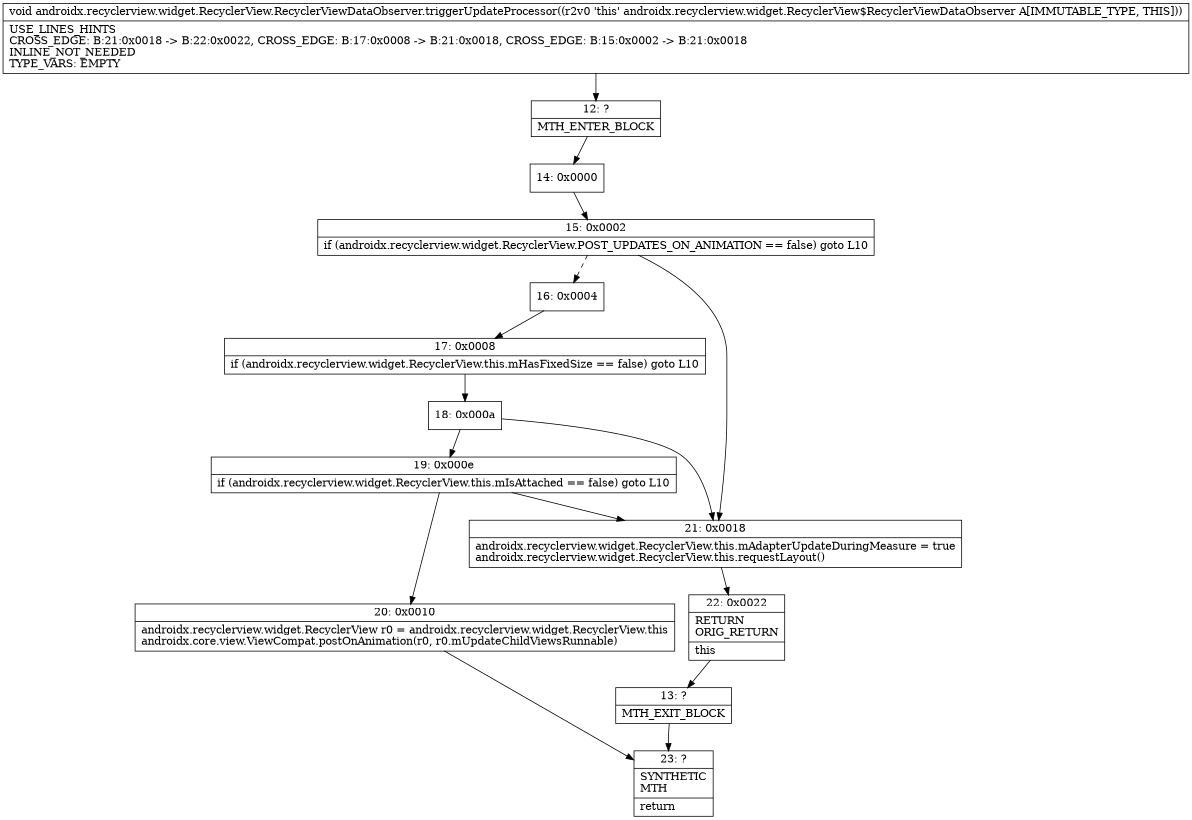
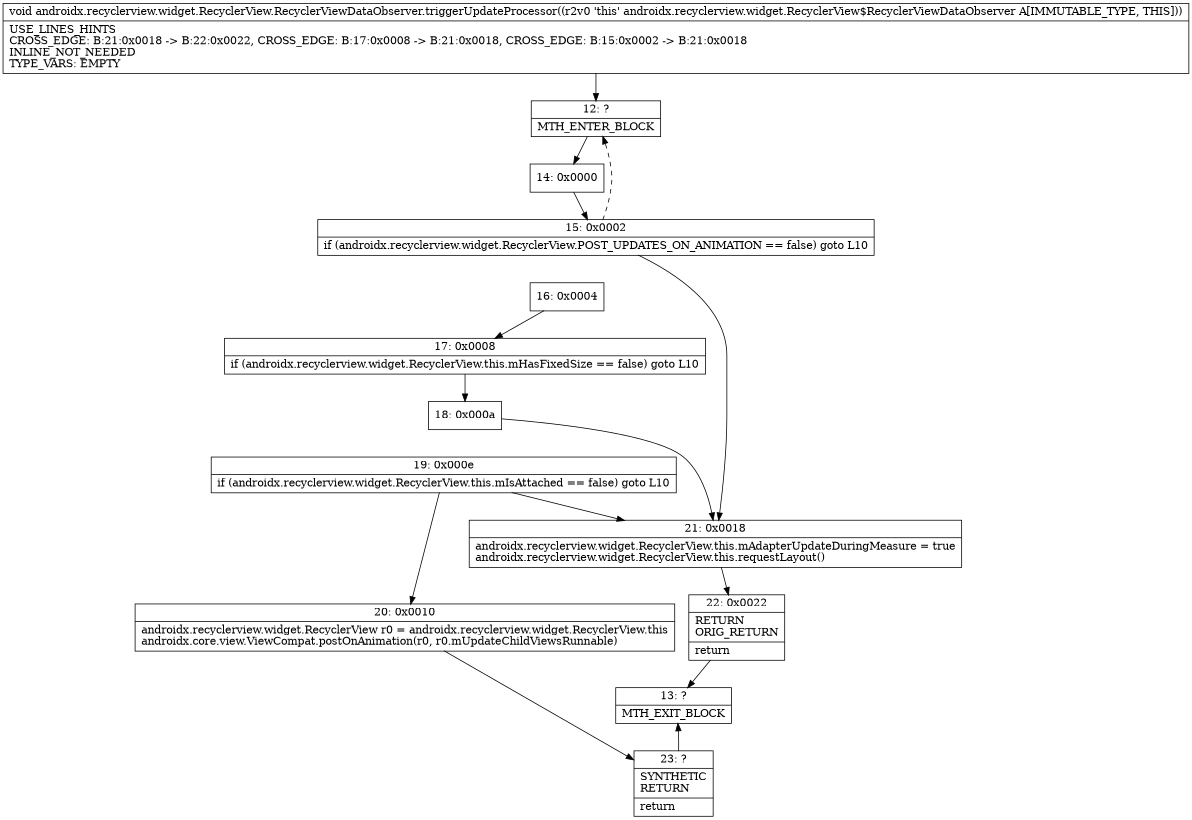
(582, 266) -> (612, 182)
(456, 440) -> none
(706, 651) -> (712, 651)
(669, 733) -> (679, 741)
(654, 789) -> (665, 789)
